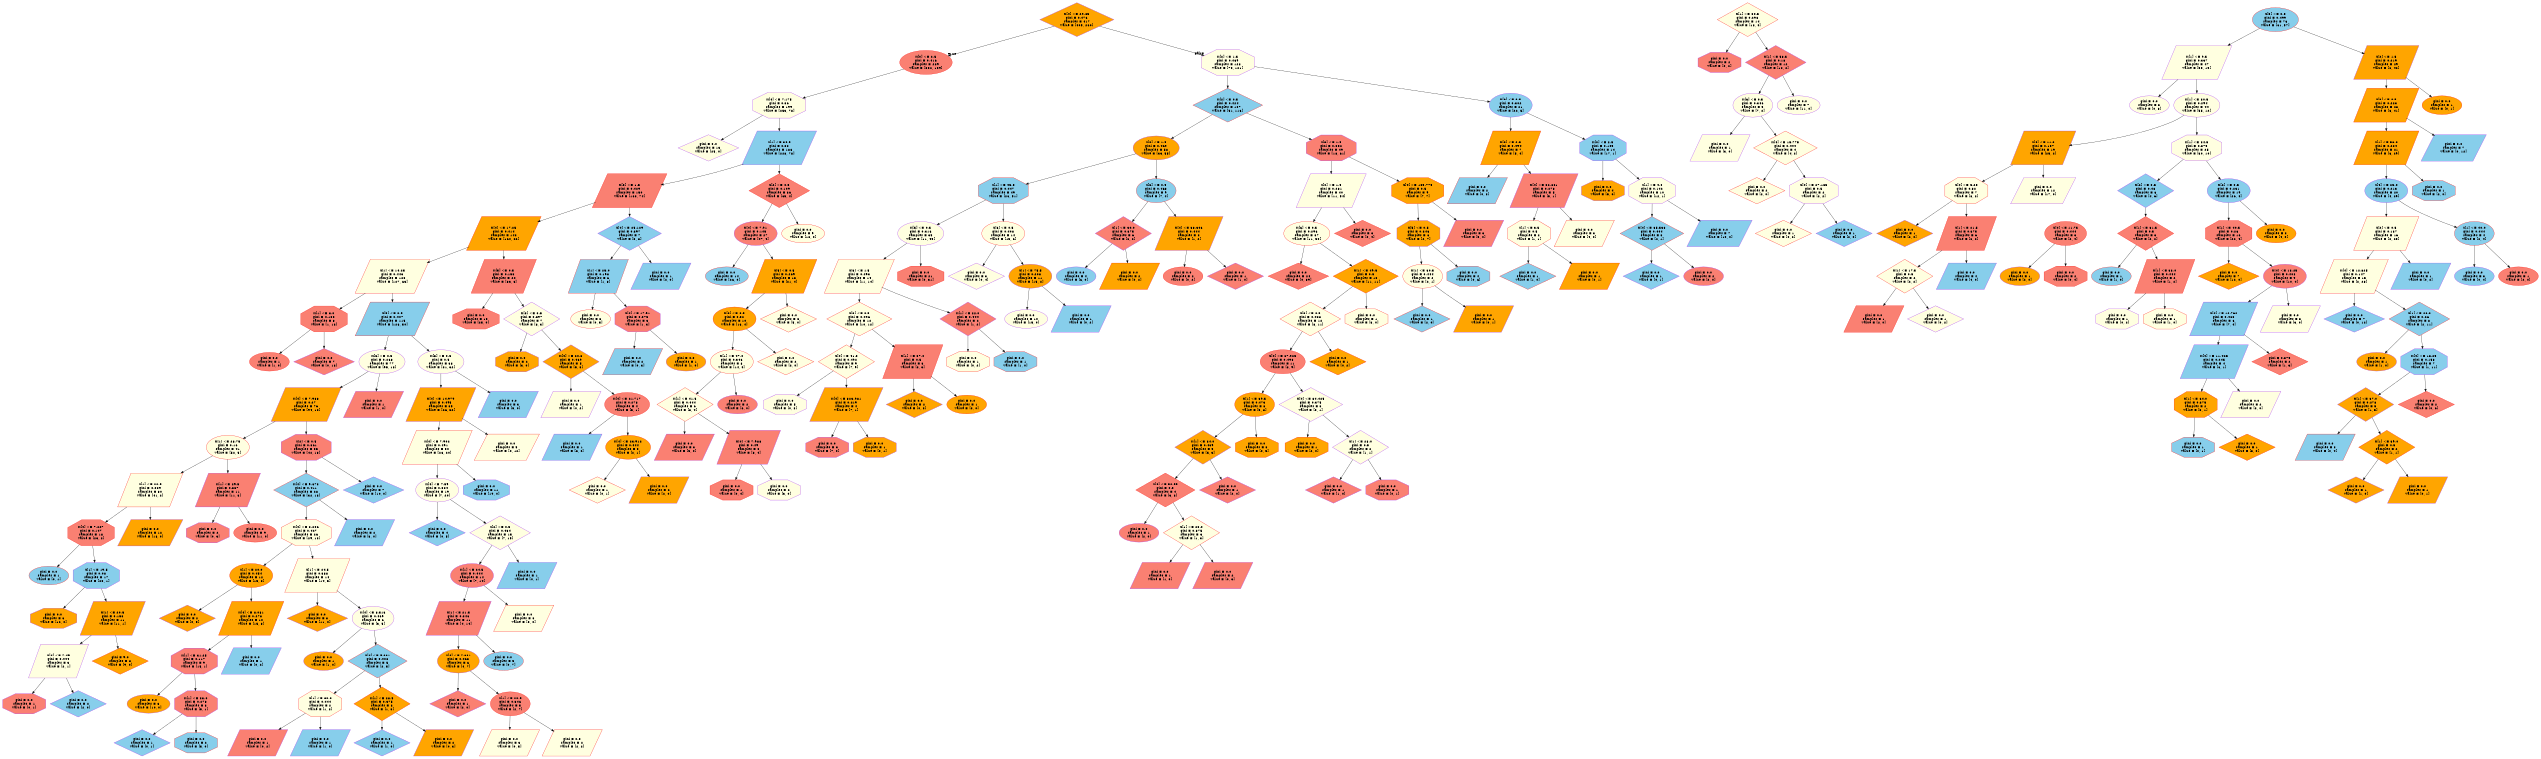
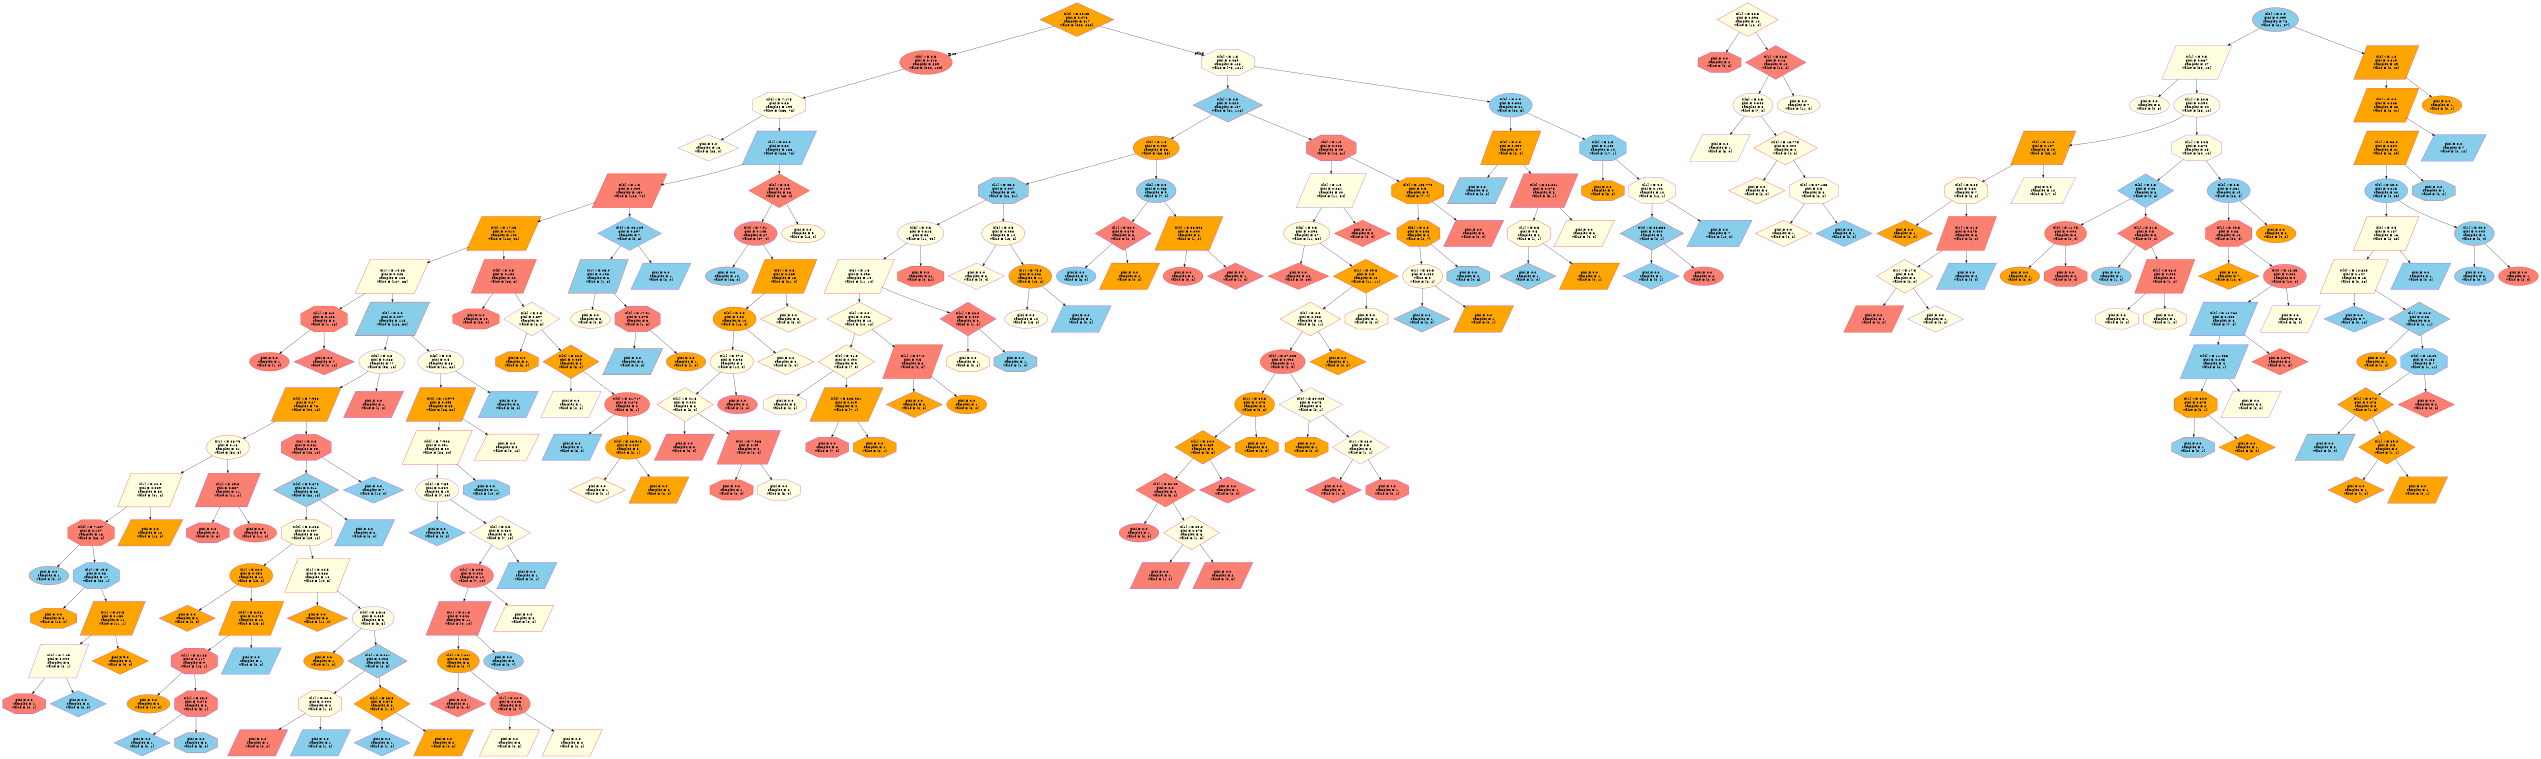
(2386, 125) -> none
none -> (2107, 211)
(921, 233) -> (921, 233)
(1423, 276) -> (1423, 276)
